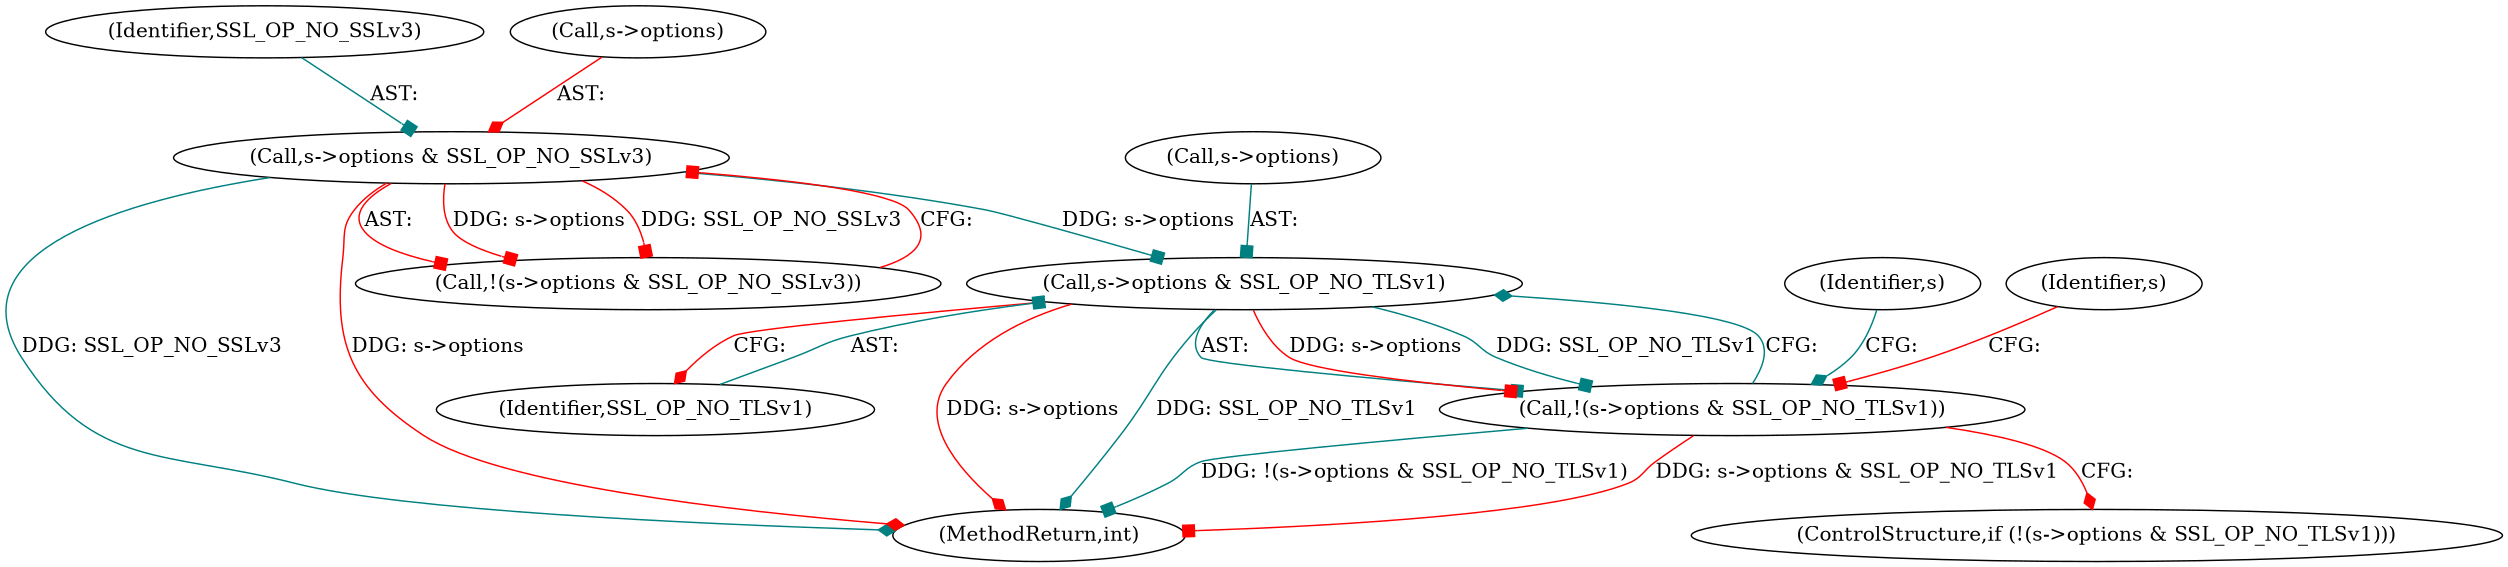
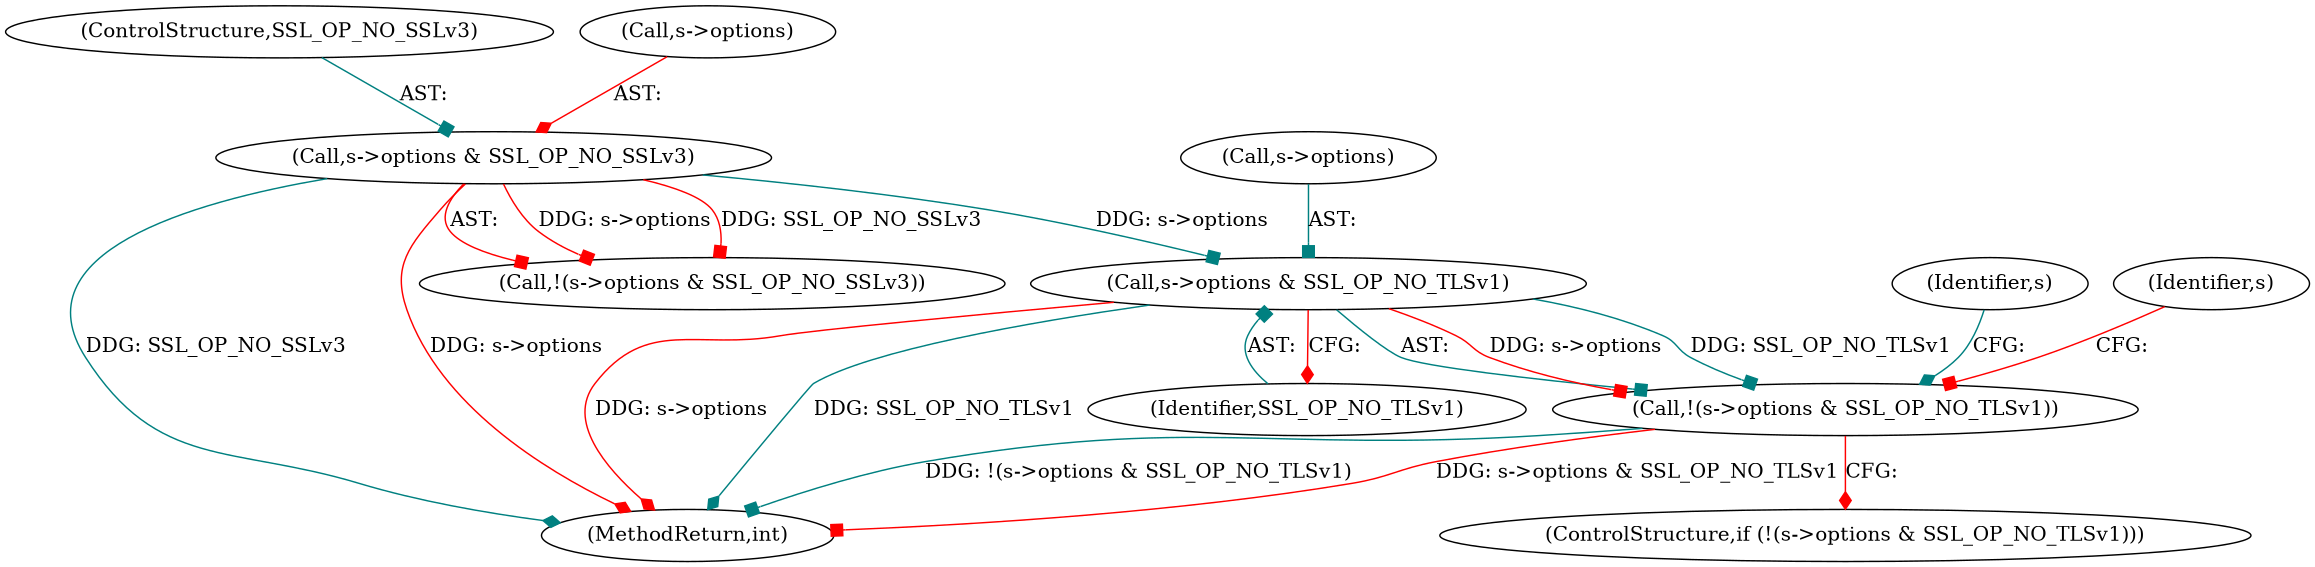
(265, 32) -> (280, 32)
(905, 207) -> none
(1663, 310) -> none
